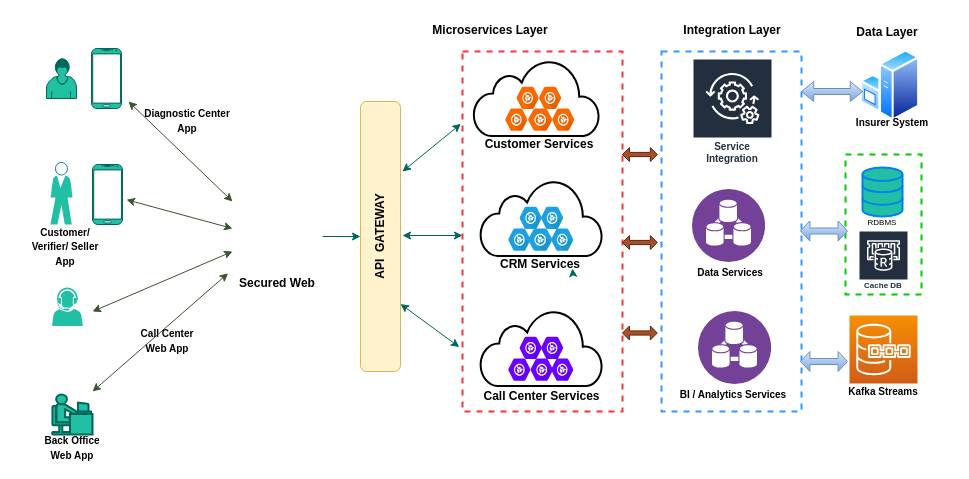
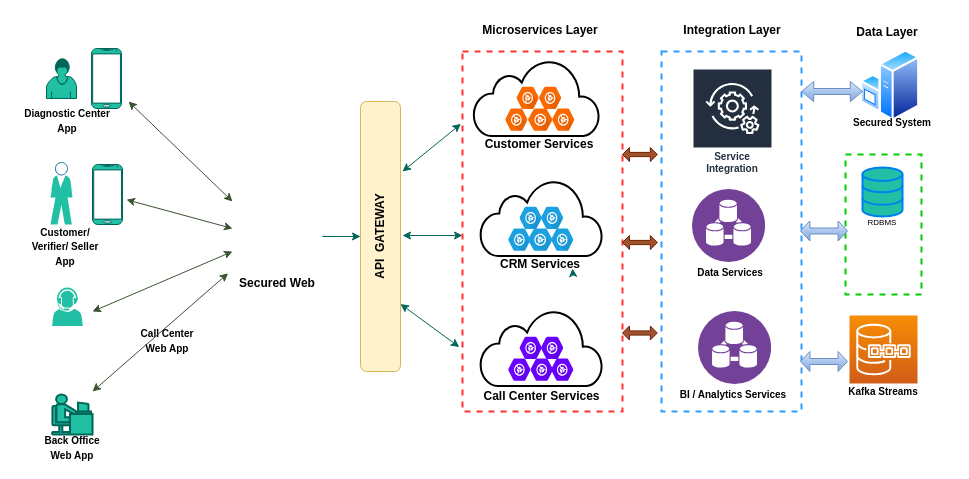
(491, 31) -> (541, 31)
(733, 114) -> (733, 124)
(188, 121) -> (68, 121)
(893, 123) -> (893, 123)
(884, 263) -> none
